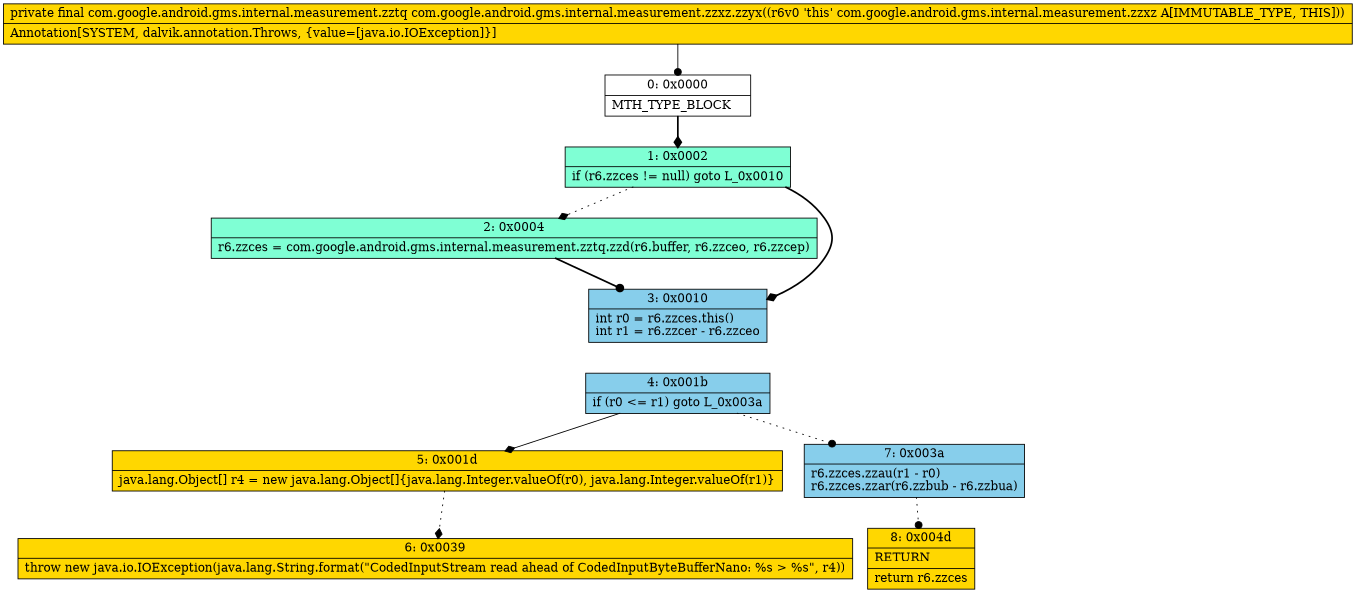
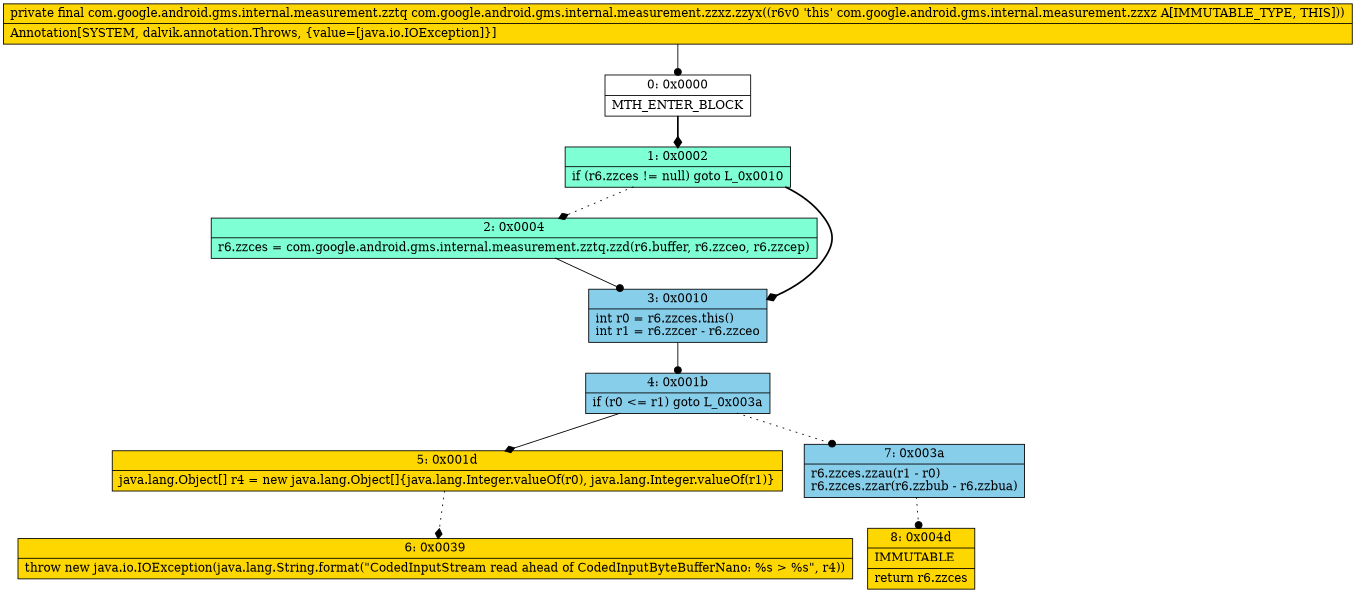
(671, 105) -> (678, 105)
(586, 272) -> (586, 272)
none -> (678, 354)
(902, 558) -> (915, 558)
